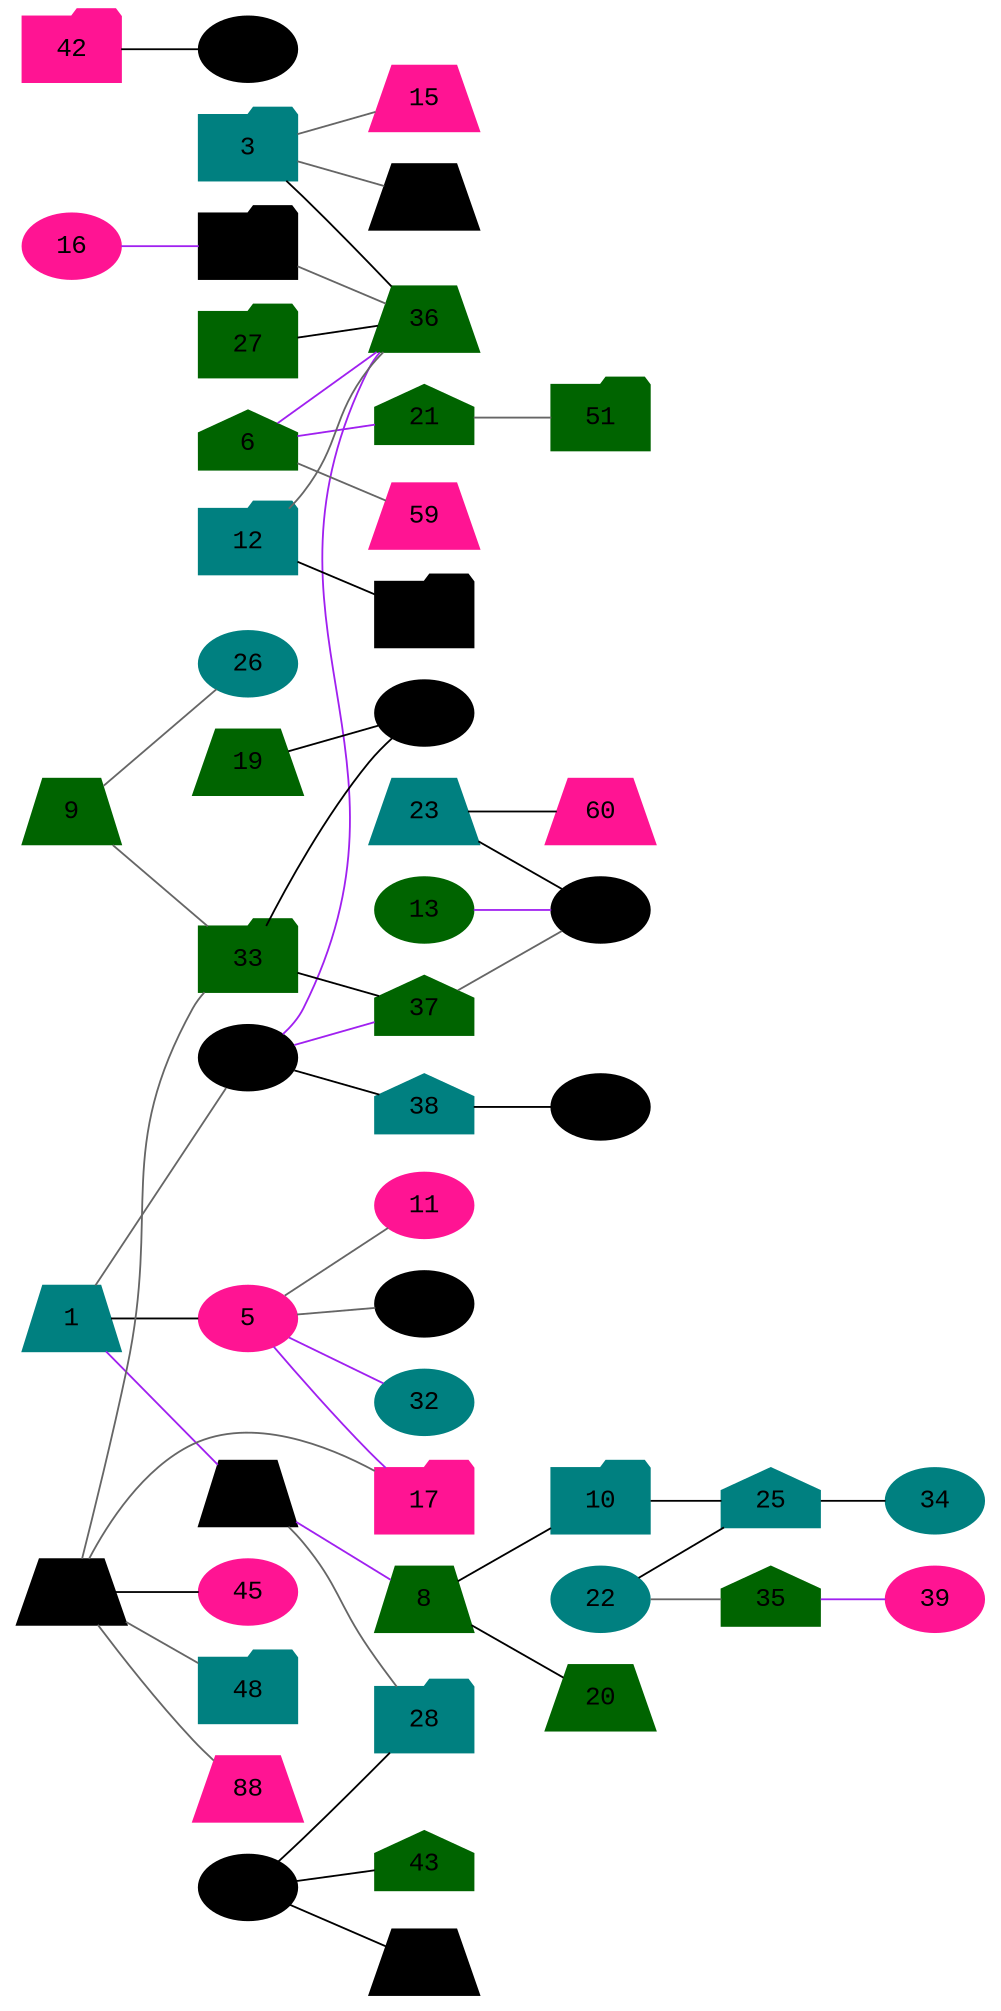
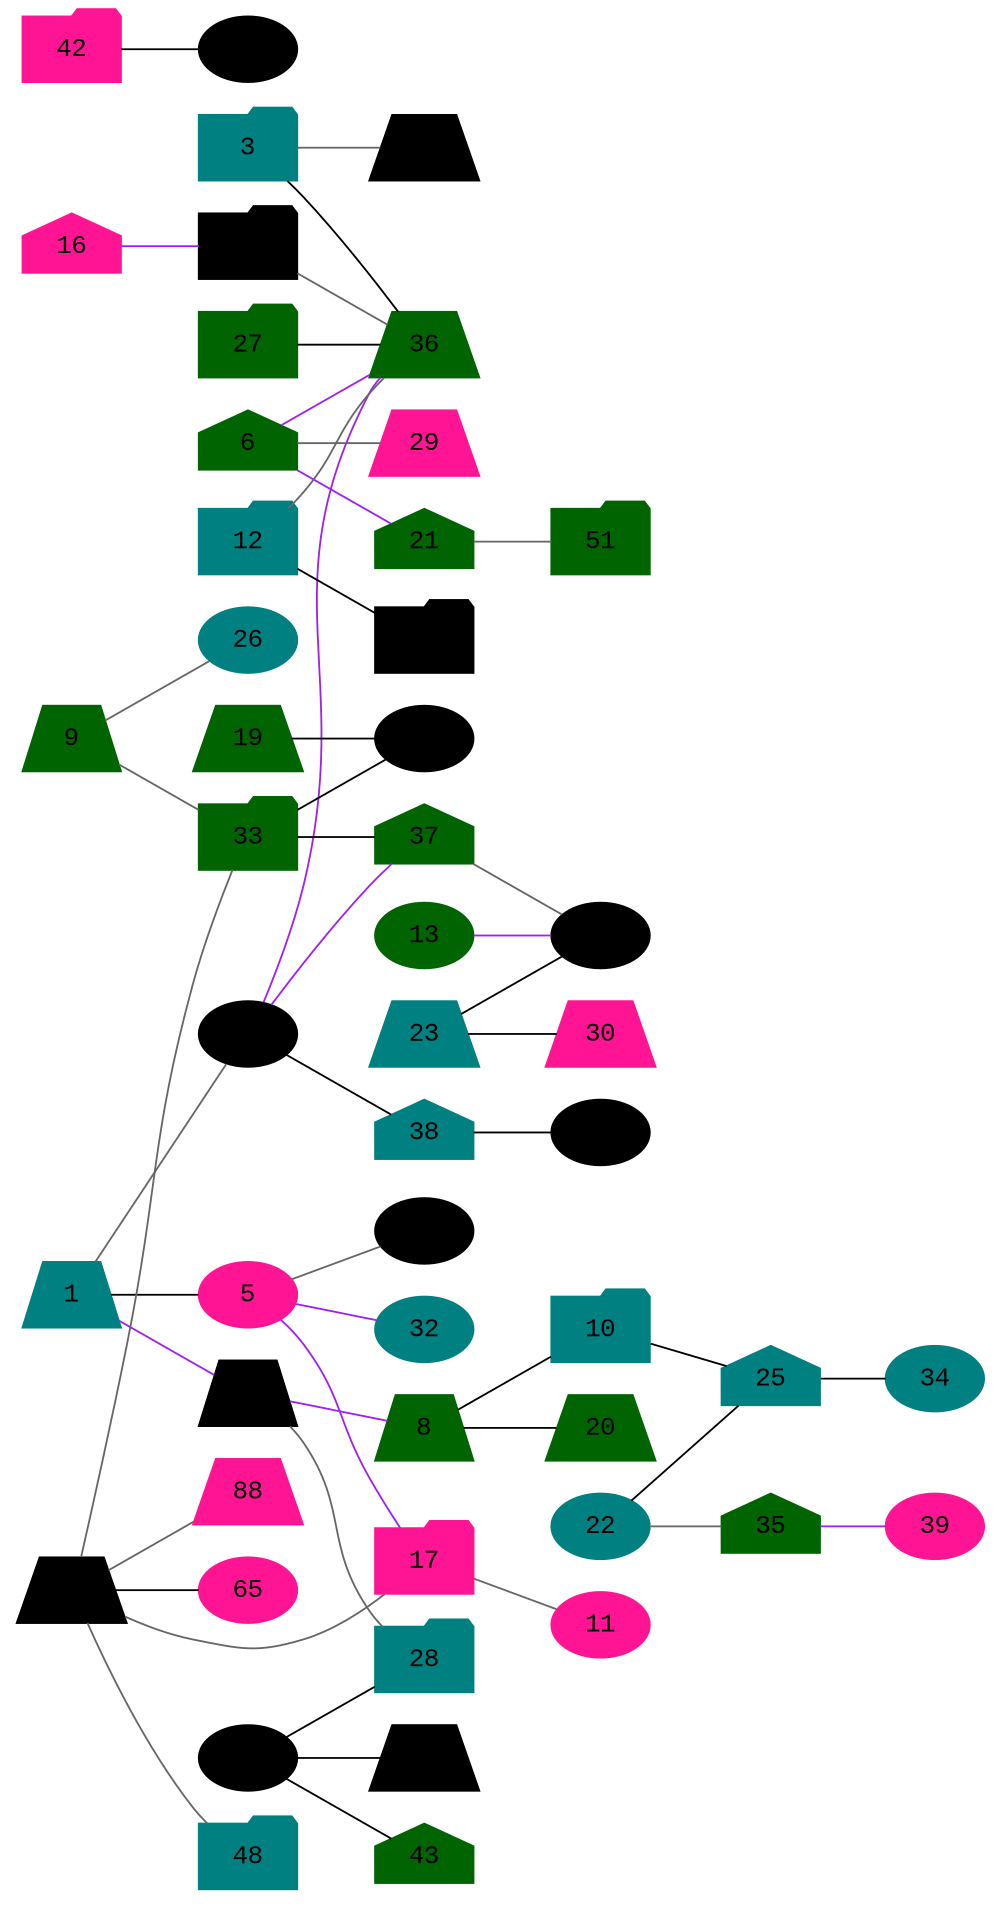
(424, 98) -> none
(72, 246) -> (72, 246)
(424, 516) -> (424, 443)
(601, 812) -> (601, 1034)
(336, 1262) -> (515, 1594)
(248, 1592) -> (248, 1590)
